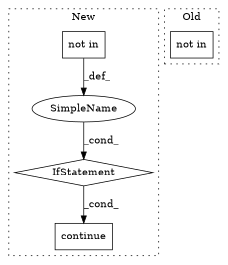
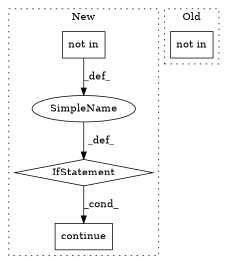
(101, 141) -> (101, 141)
